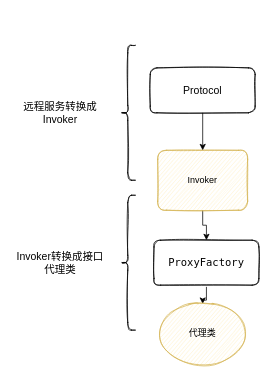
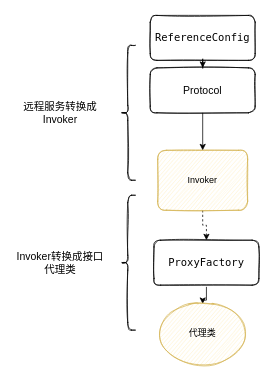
none -> (203, 38)
none -> (203, 62)
(203, 223) -> (203, 223)
